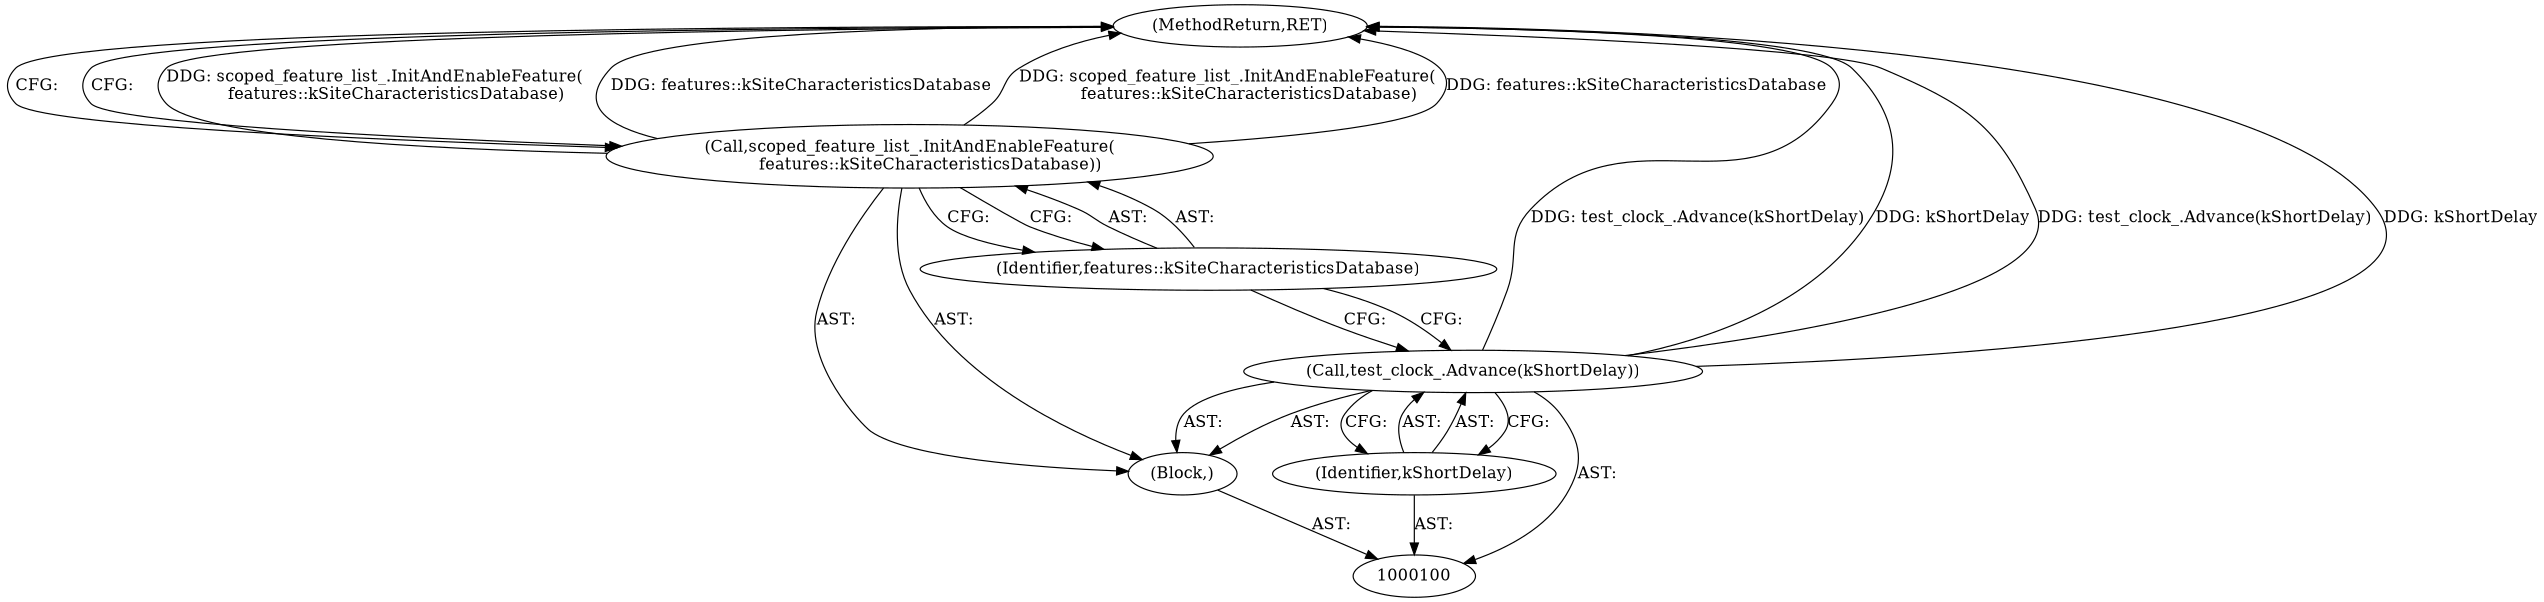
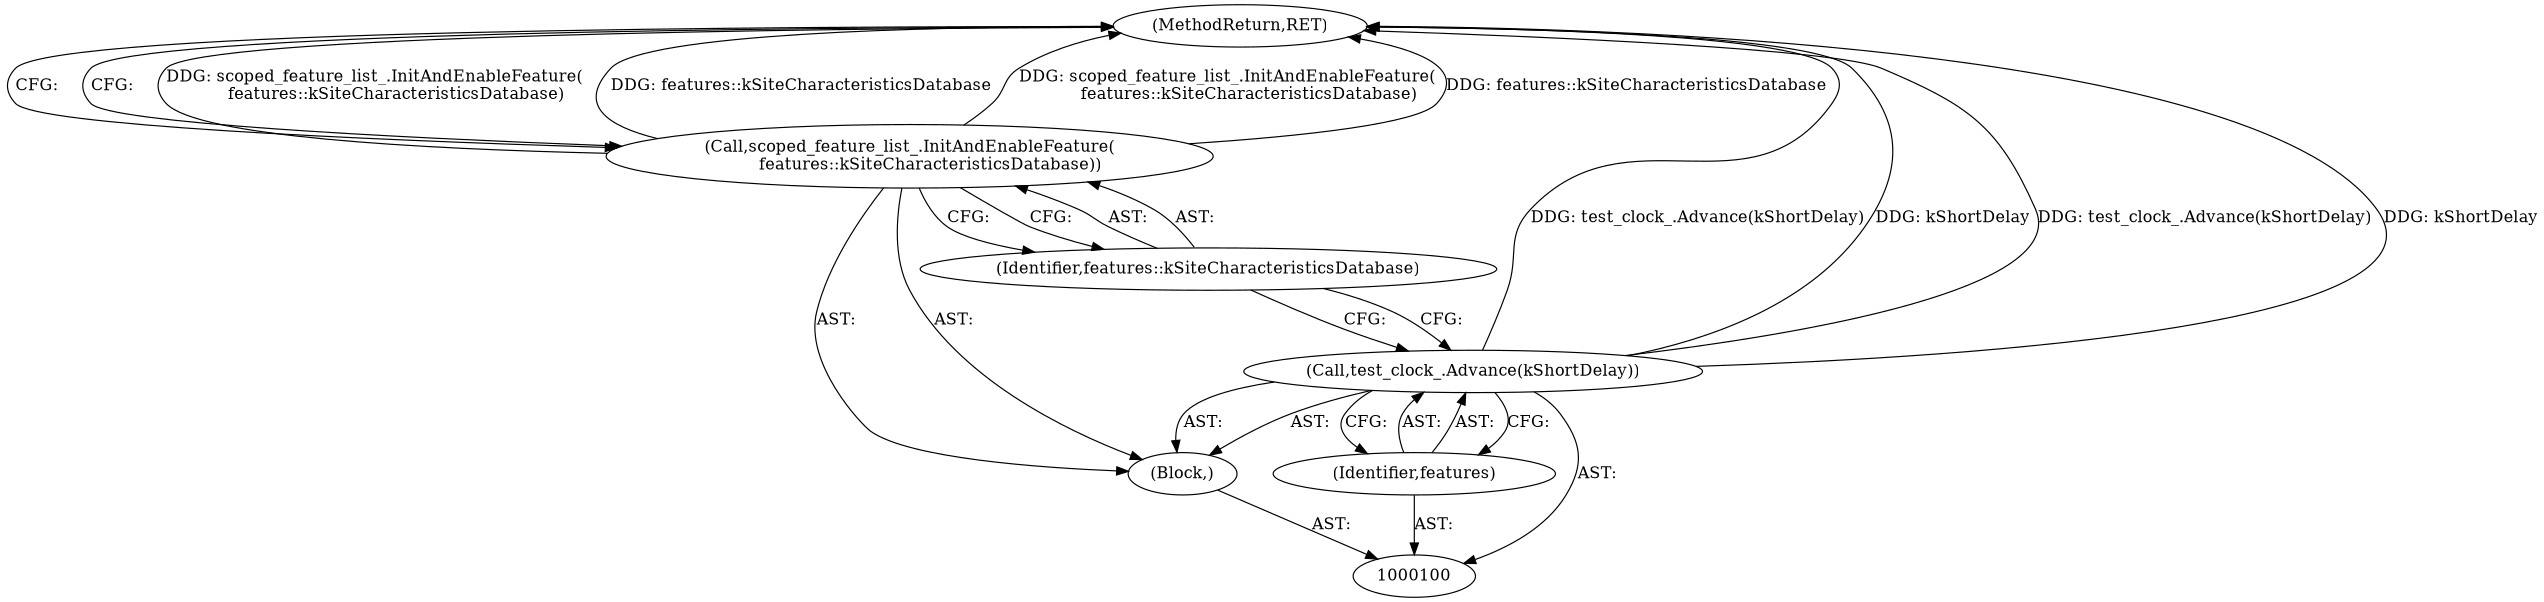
(1414, 474) -> (1414, 474)
